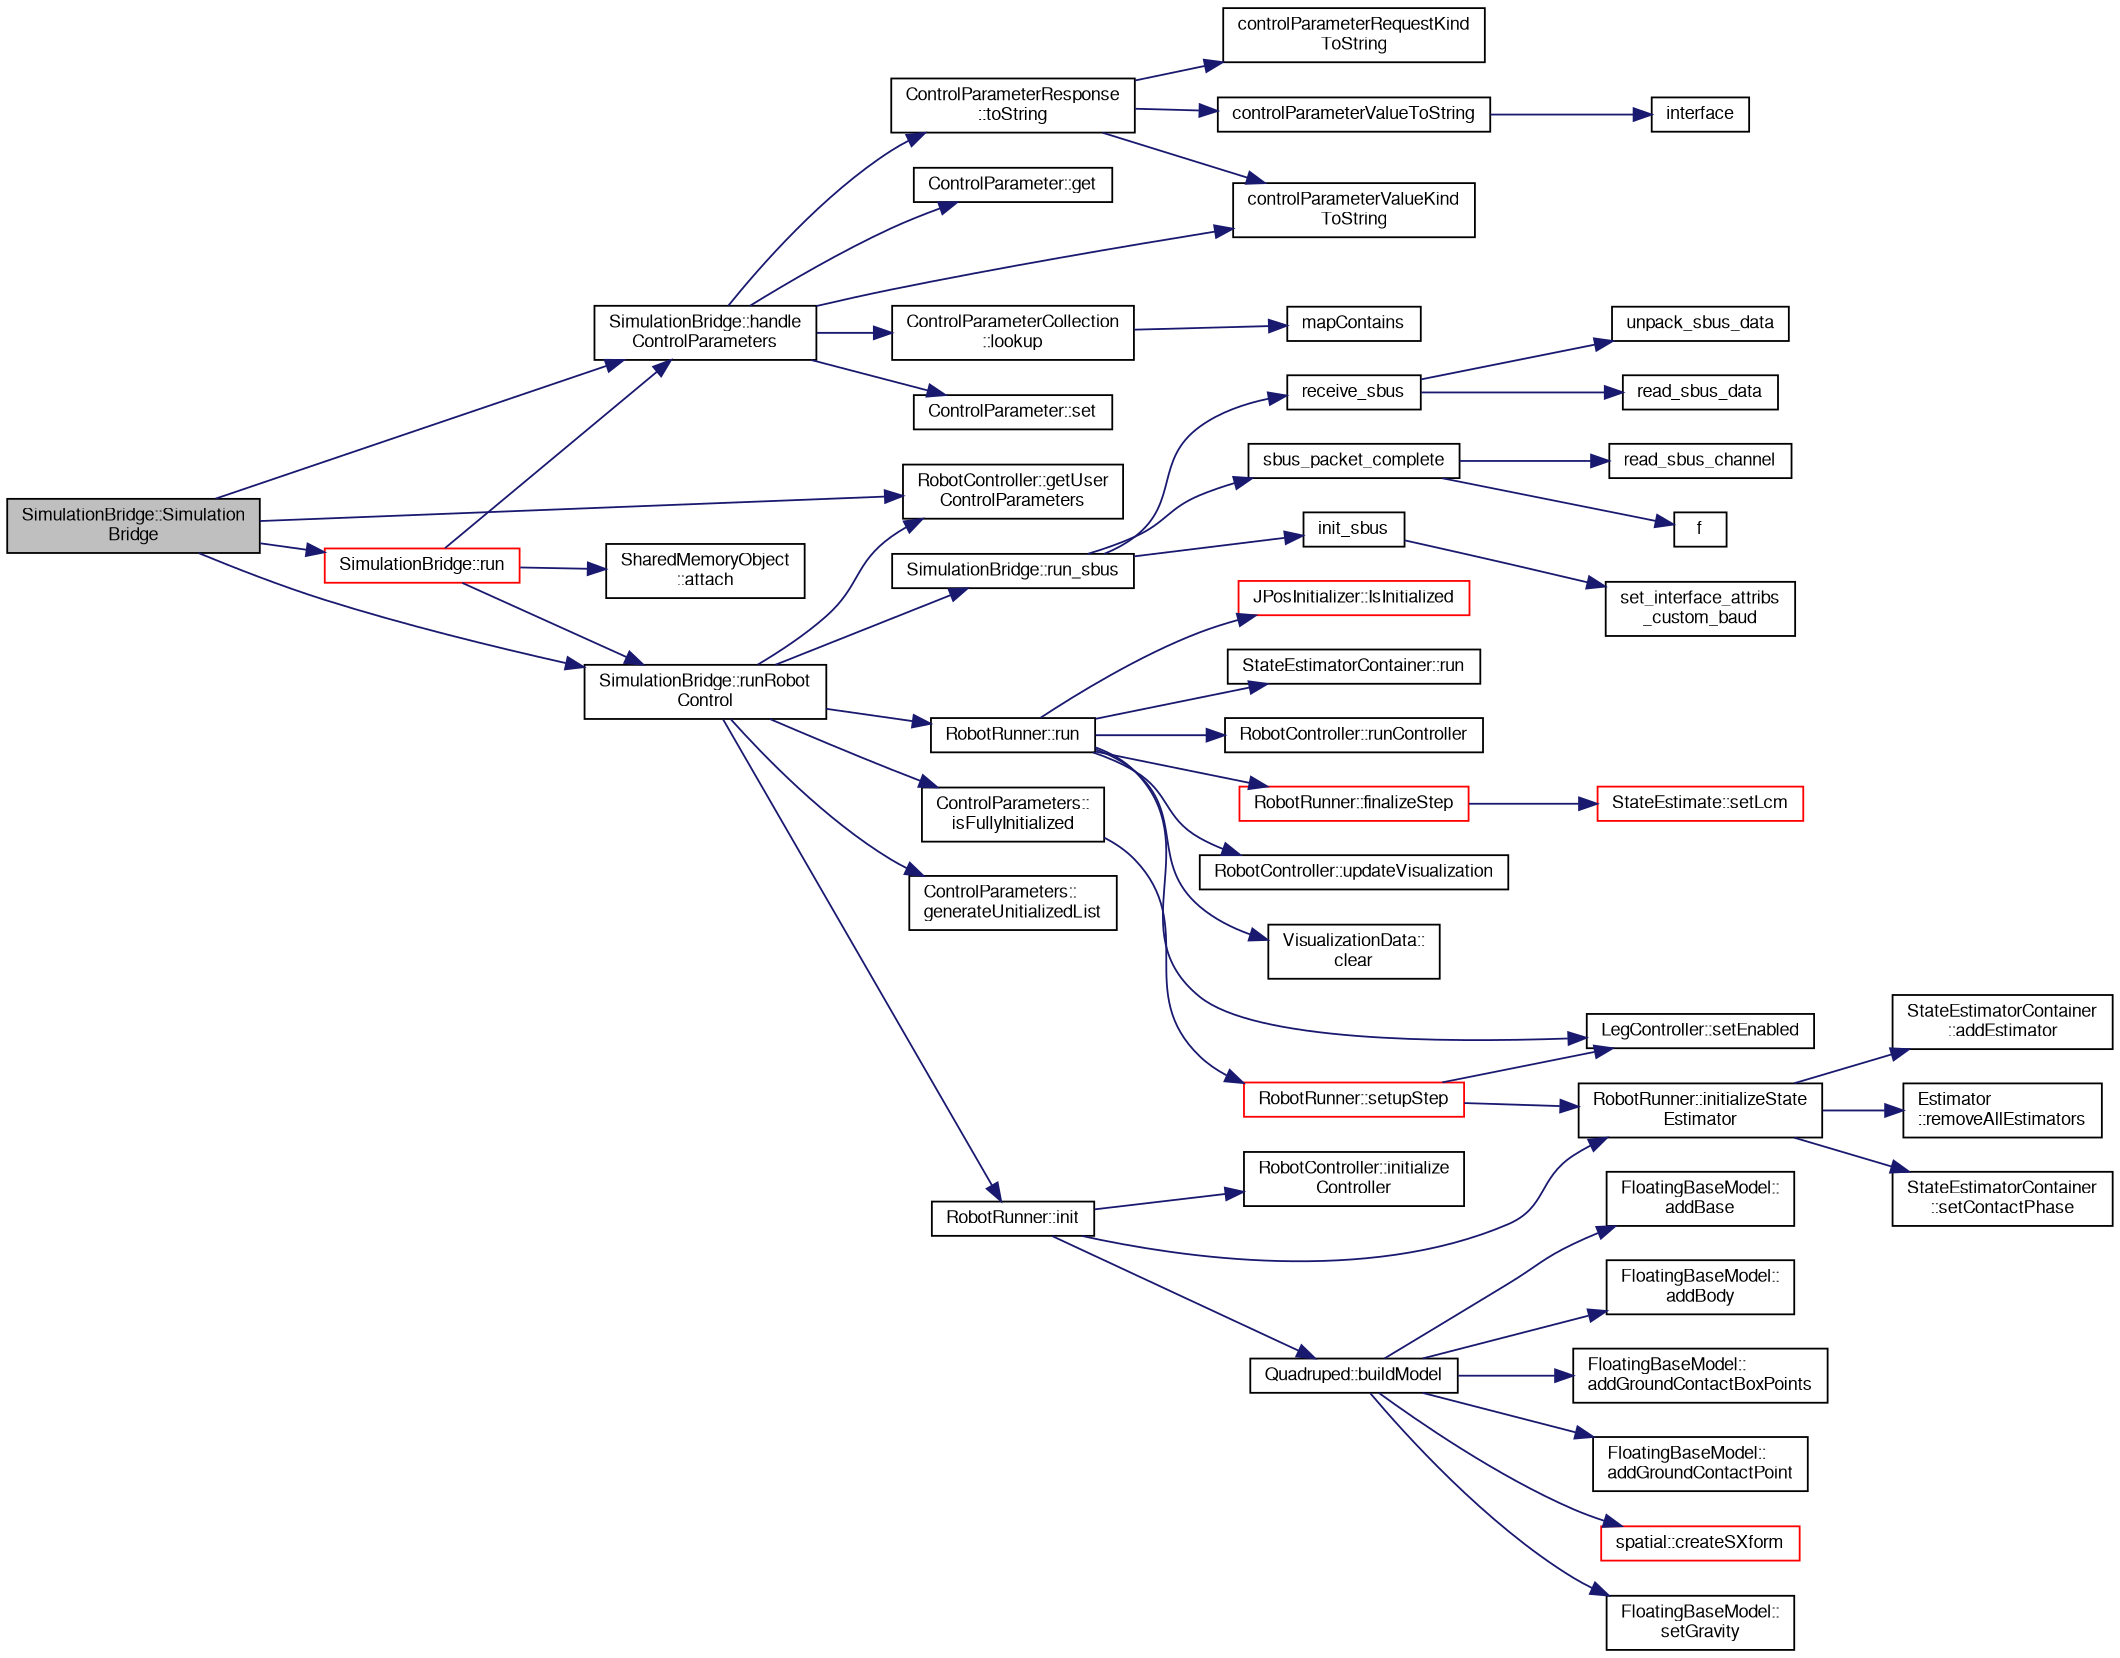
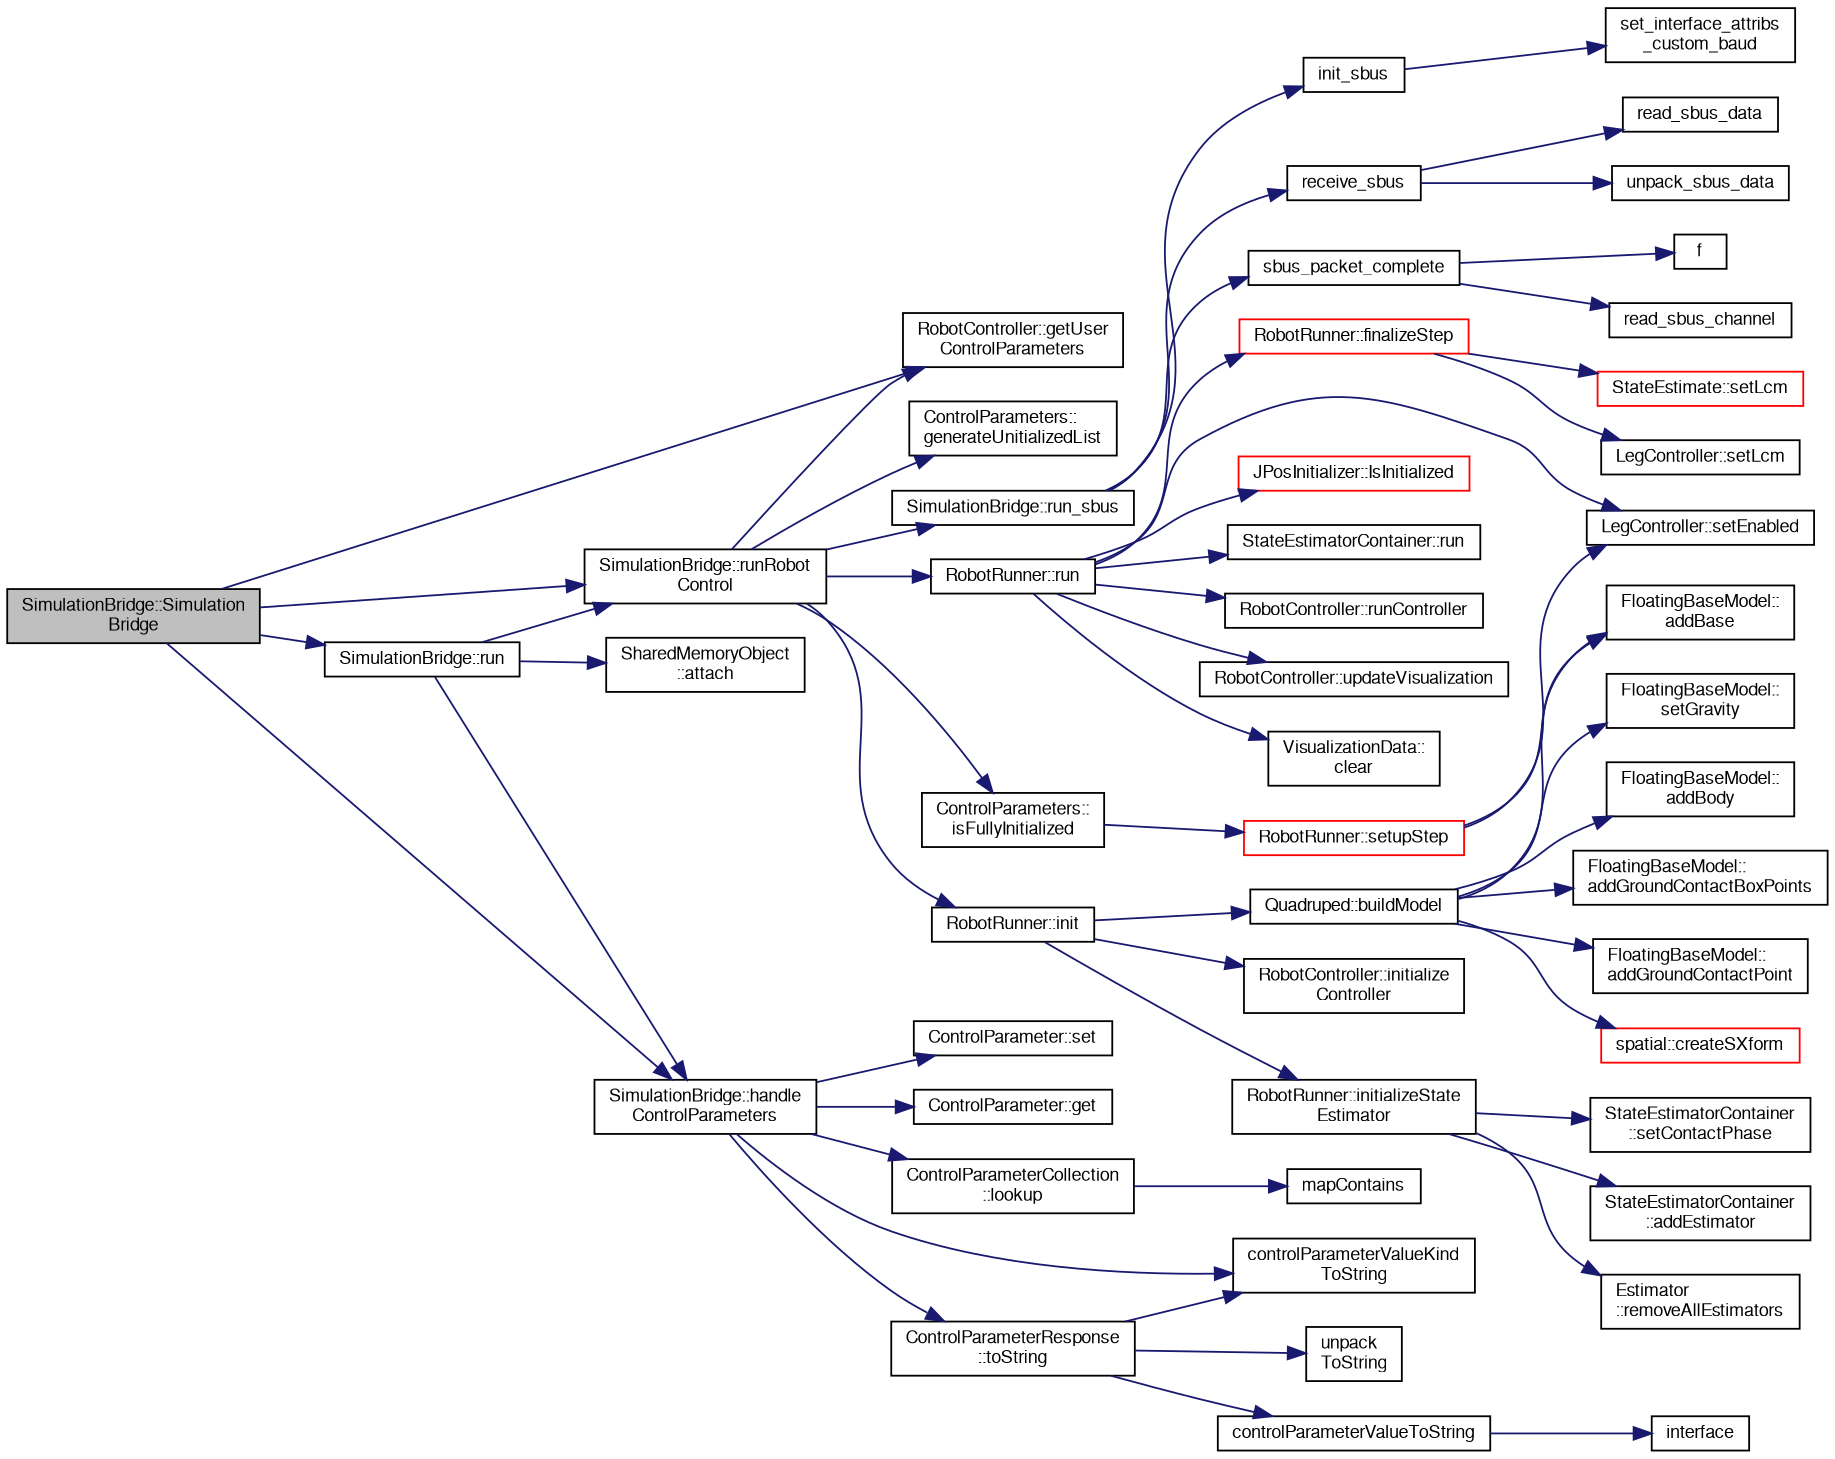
(1354, 35) -> (1354, 1354)
none -> (1700, 457)
(422, 566) -> (422, 659)
(1512, 1105) -> (1540, 744)
